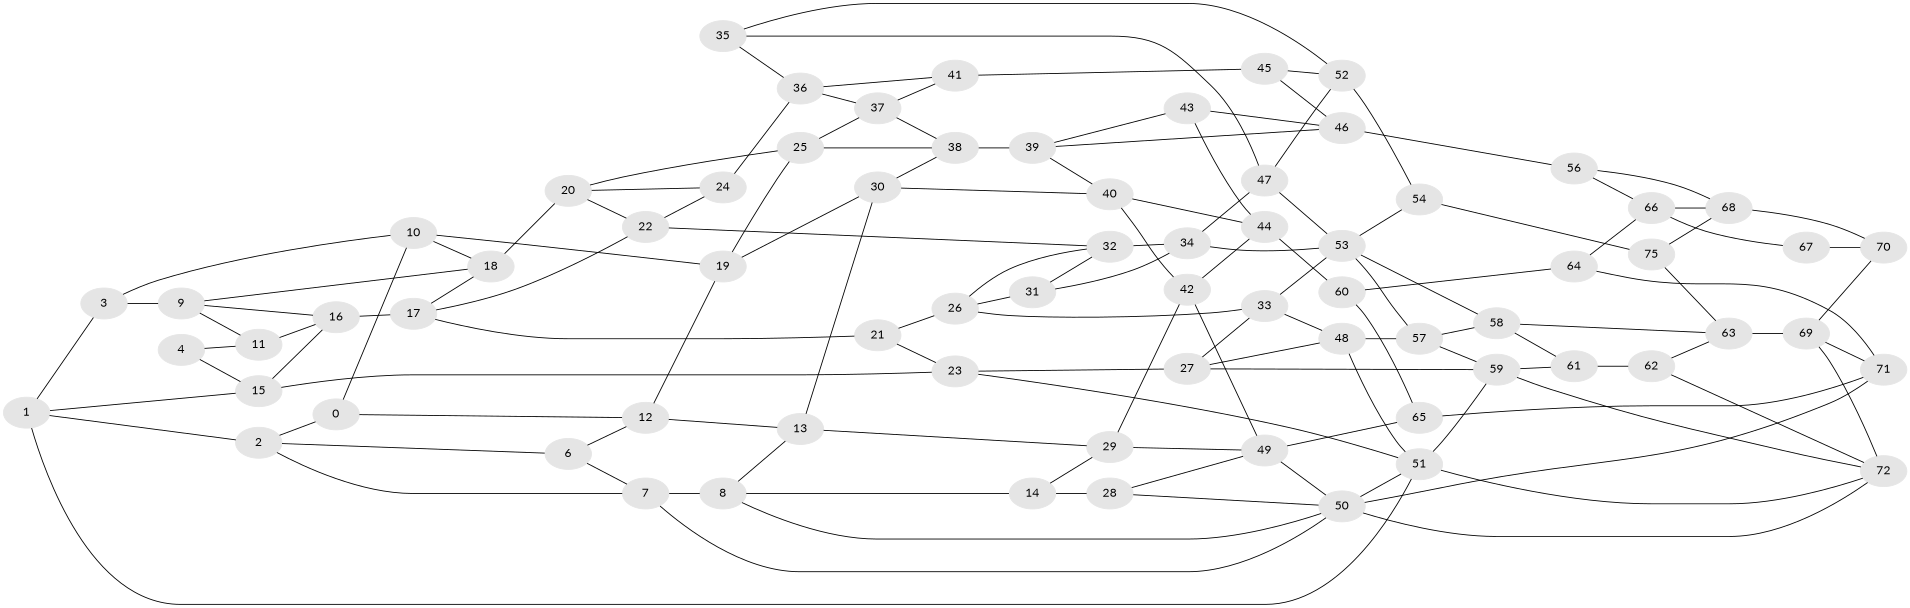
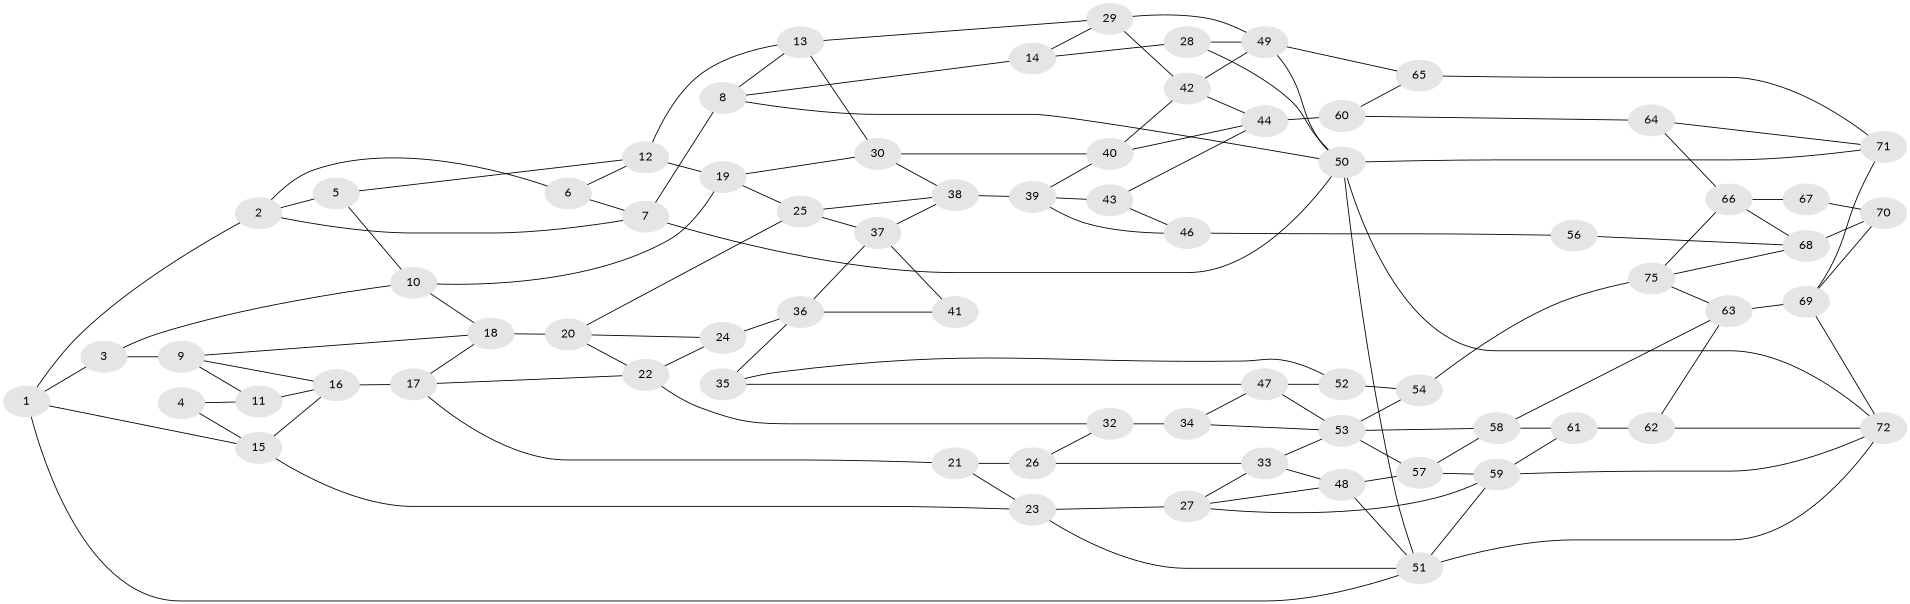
(1265, 69) -> none
(1613, 188) -> (1694, 235)
(1033, 292) -> none
(336, 414) -> (336, 193)
